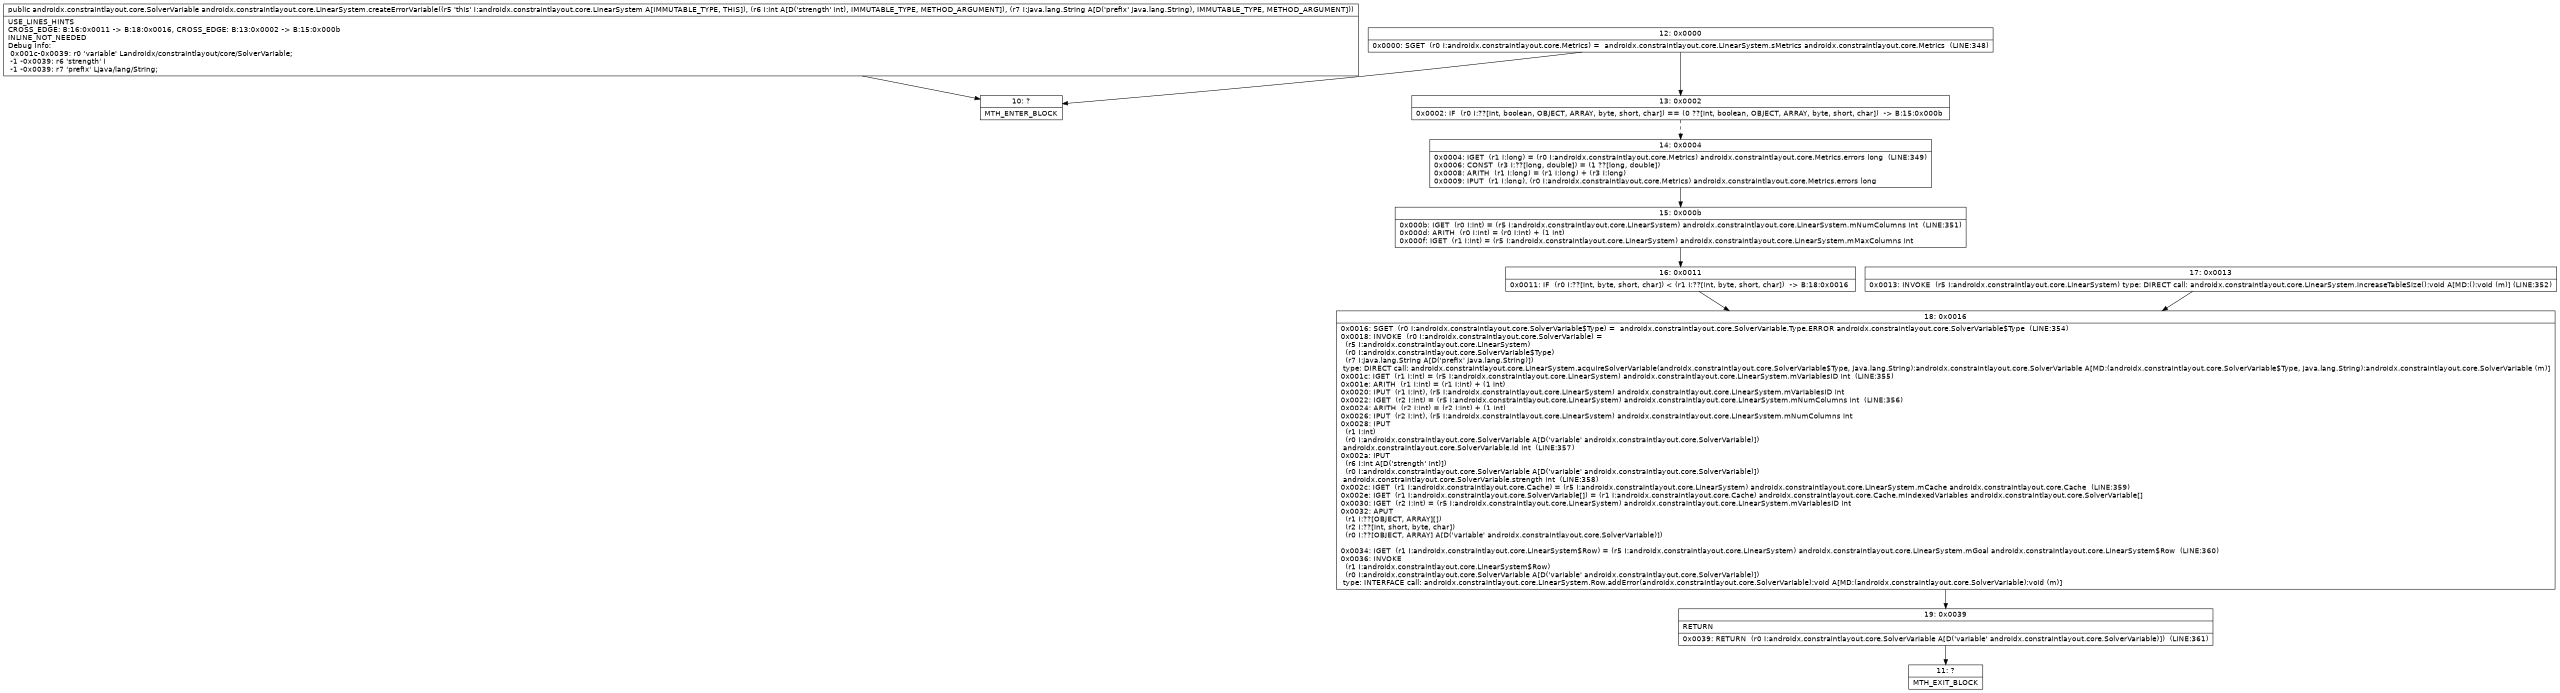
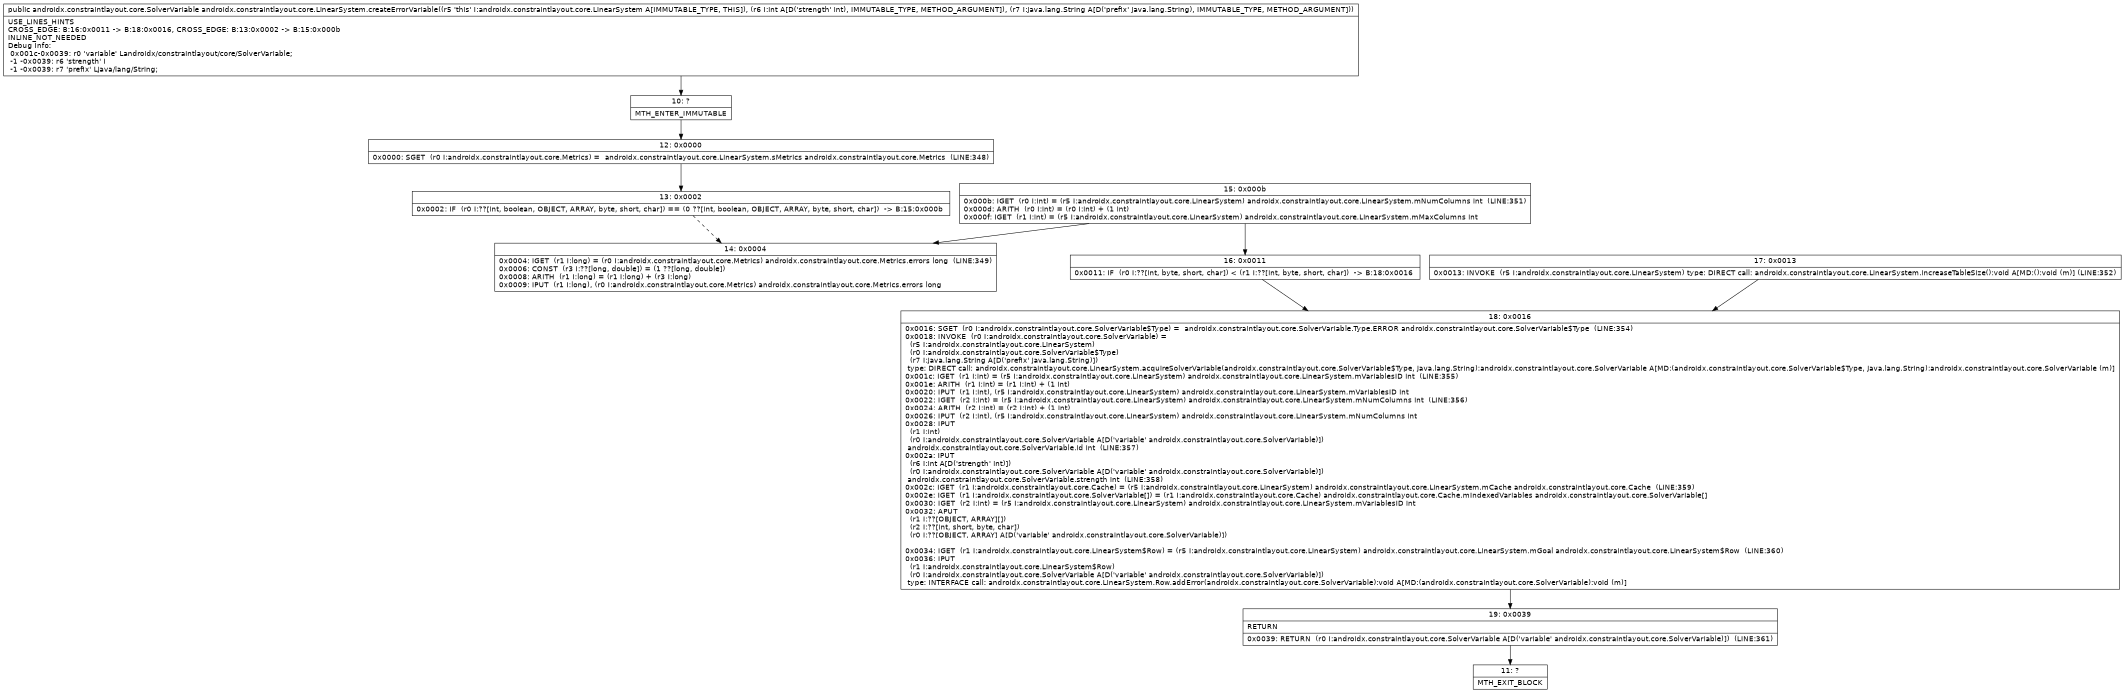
(1325, 80) -> (681, 127)
(1021, 114) -> (681, 114)
(1681, 195) -> (1014, 233)
(1374, 559) -> (932, 559)
